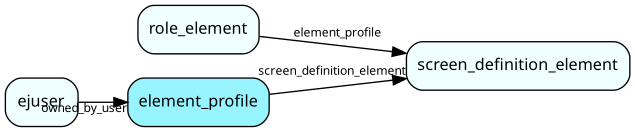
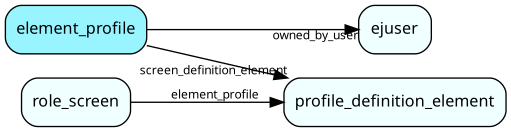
(199, 30) -> (76, 102)
(518, 66) -> (395, 102)
(96, 102) -> (246, 30)
